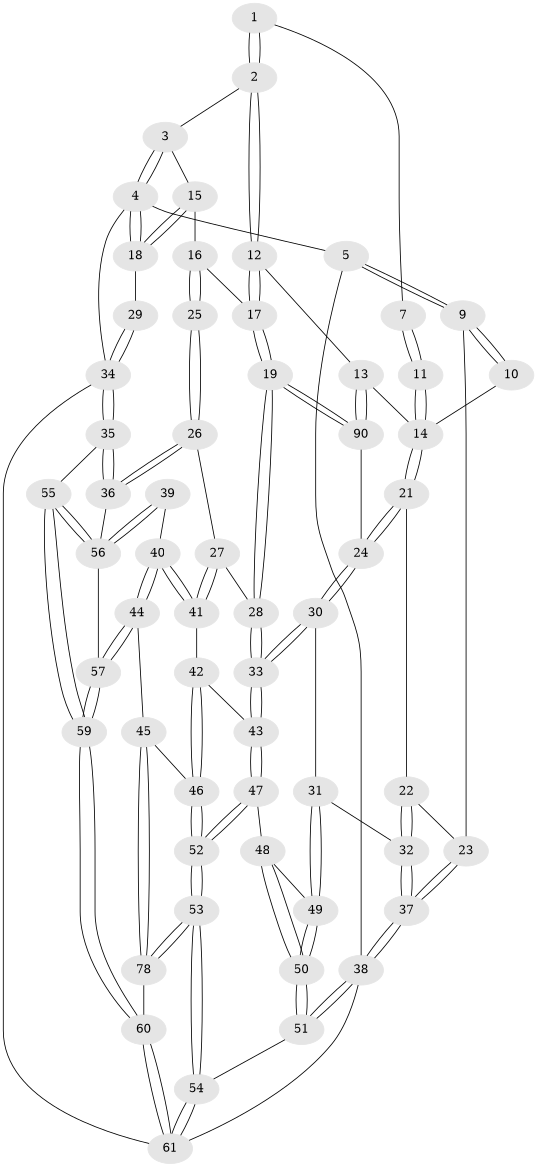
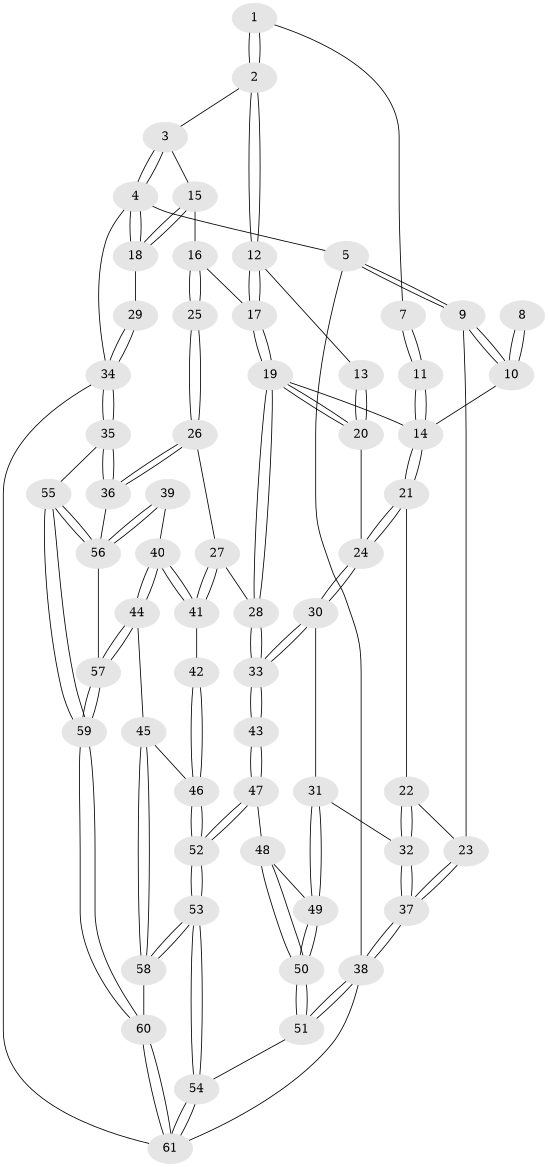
none -> (522, 316)
(391, 405) -> (347, 403)
(361, 435) -> (361, 435)
(226, 702) -> none
(144, 970) -> (144, 970)
